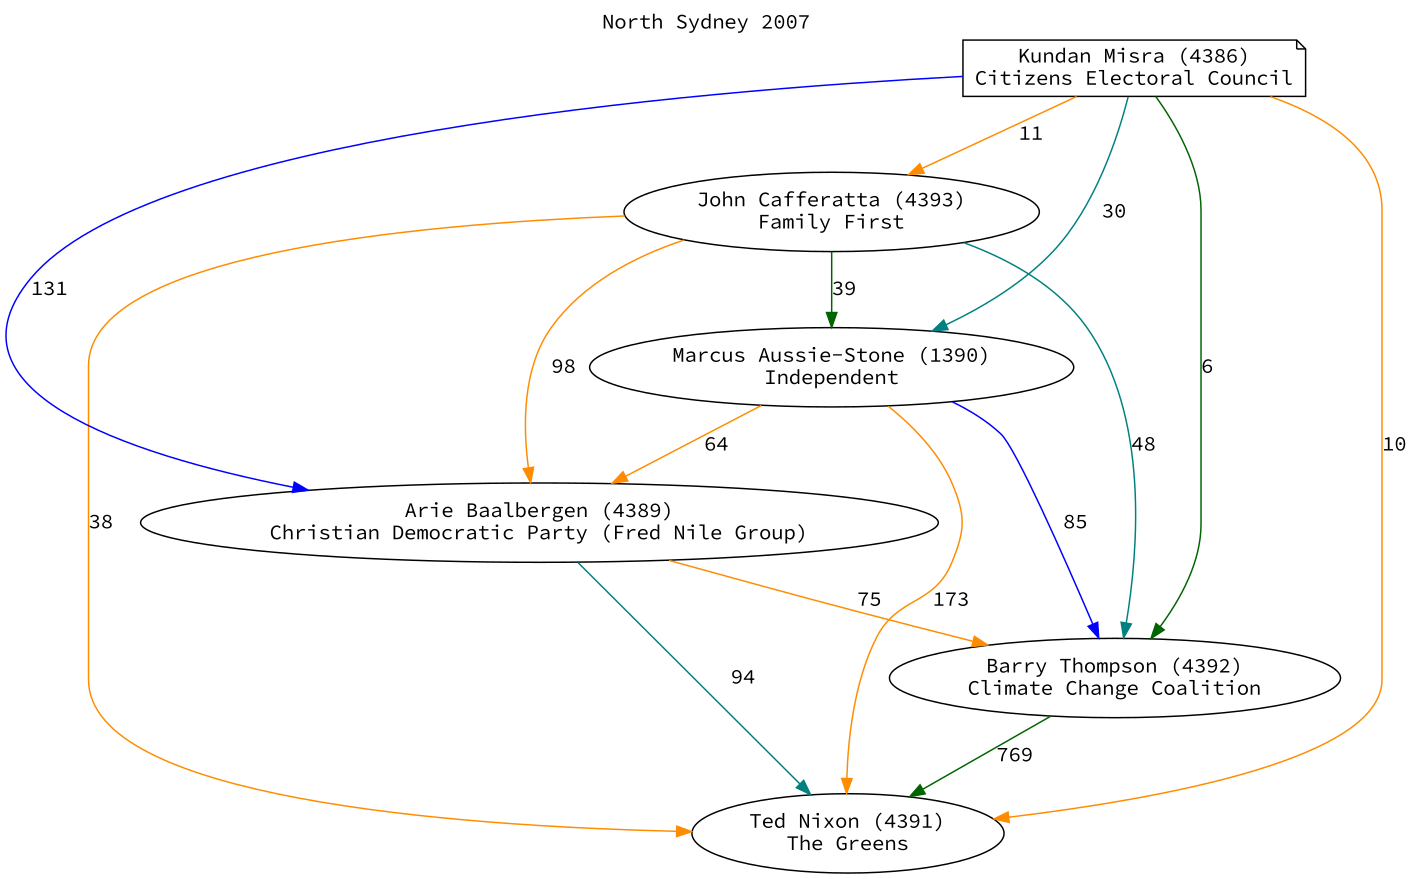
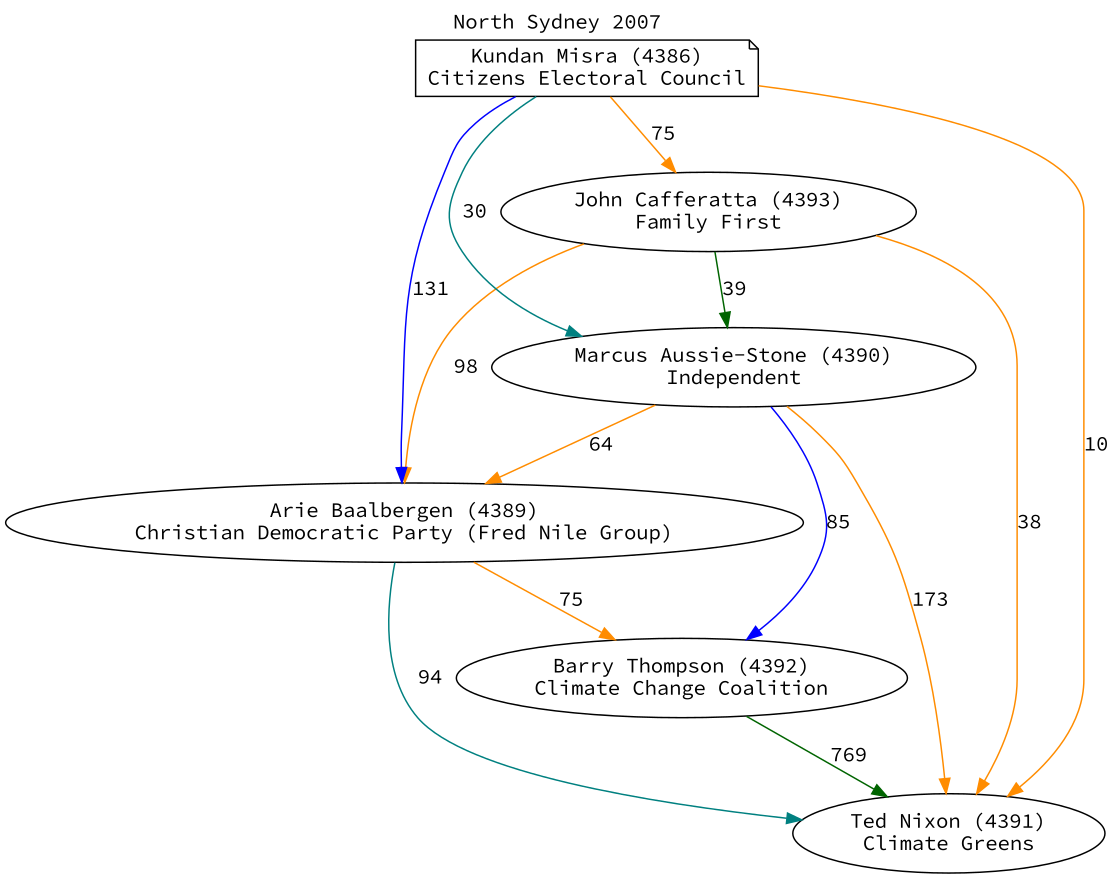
(1031, 134) -> (663, 134)
(1201, 361) -> none
(832, 367) -> (734, 367)
(1120, 397) -> none
(848, 833) -> (949, 833)
